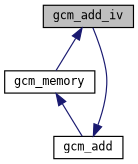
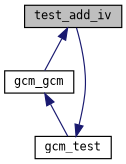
(88, 16) -> (73, 16)
(50, 82) -> (39, 82)
(88, 148) -> (73, 148)
